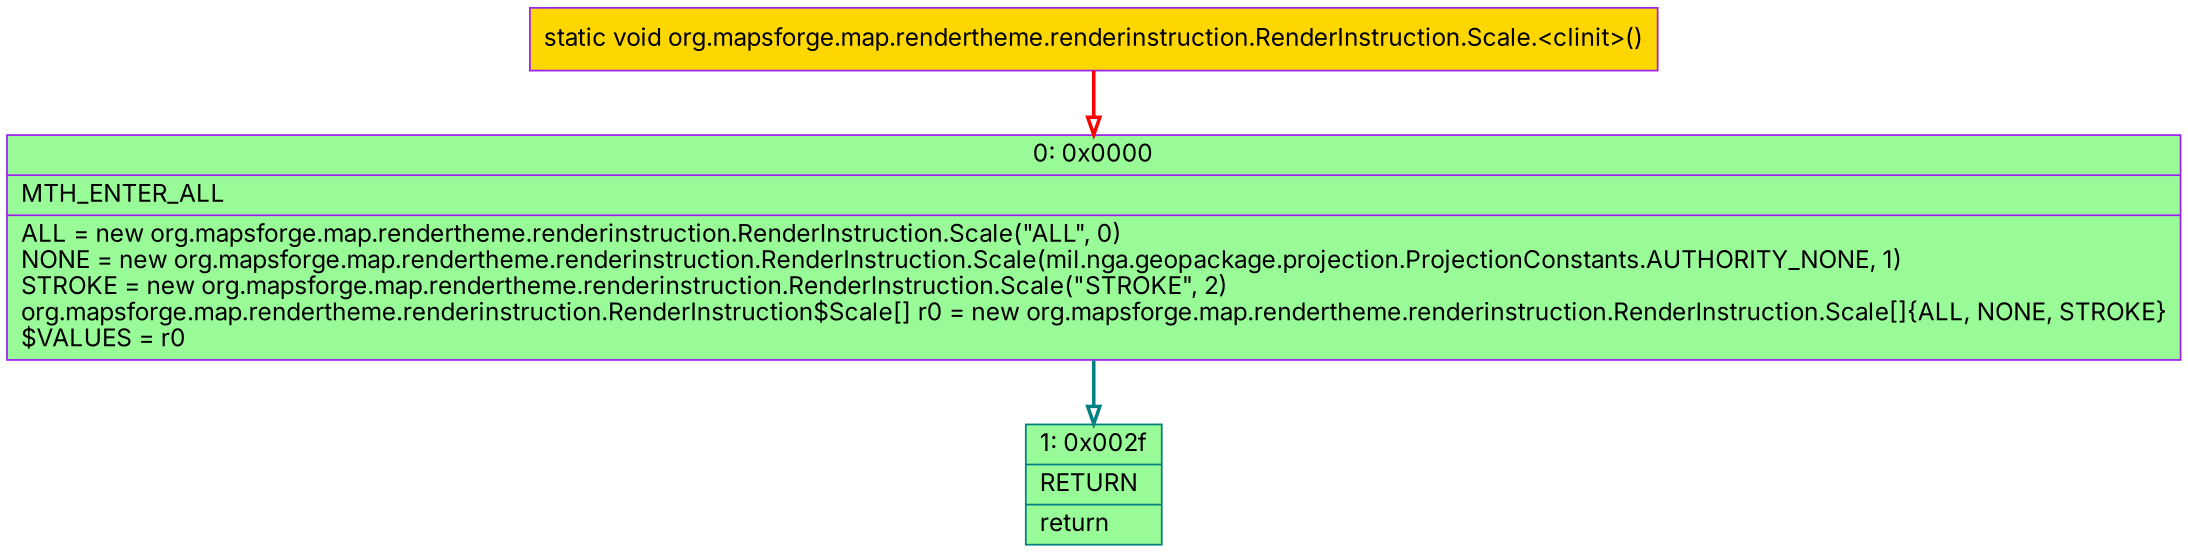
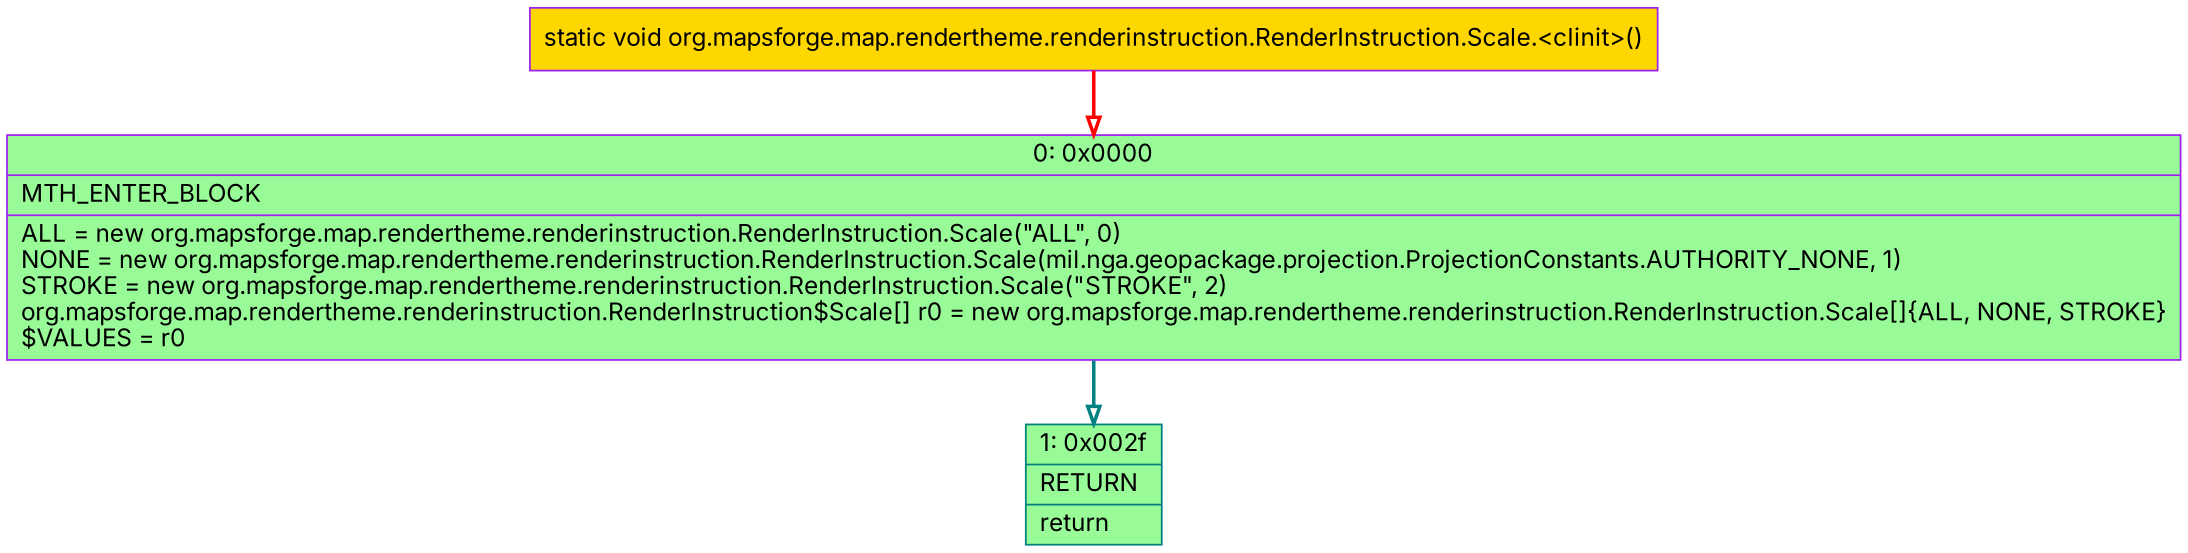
(124, 194) -> (142, 194)
